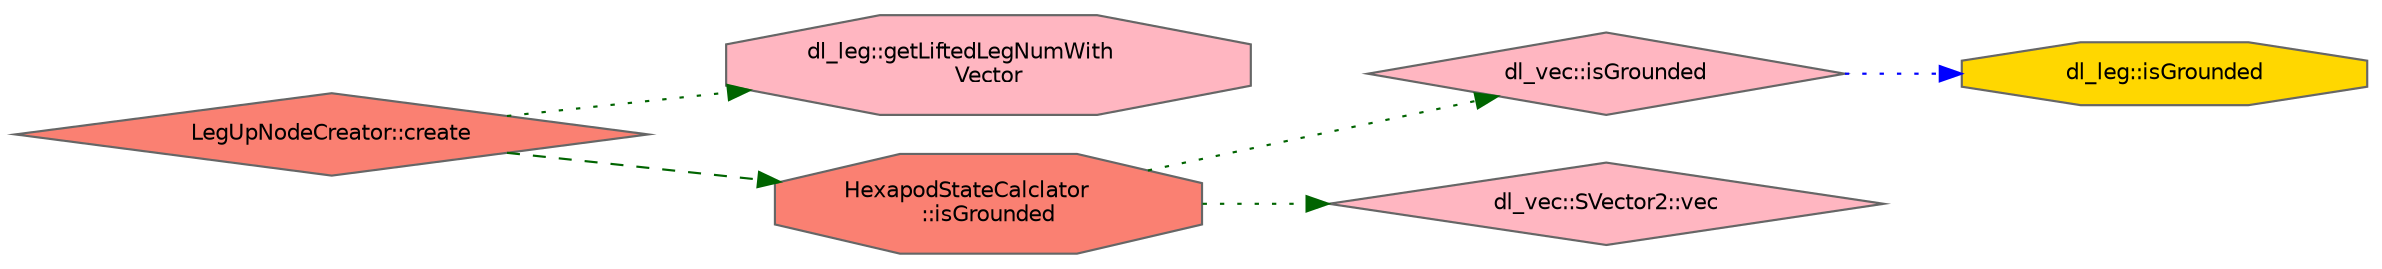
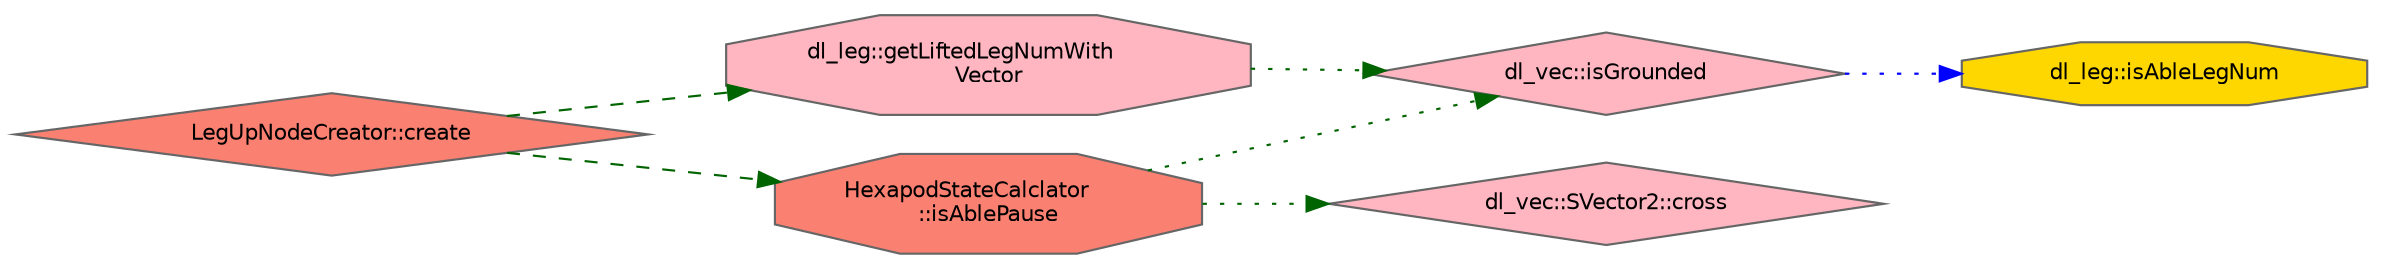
none -> (1307, 70)
(2164, 74) -> (2164, 74)
(617, 104) -> (617, 104)
(988, 204) -> (988, 204)
(1606, 204) -> (1606, 204)
